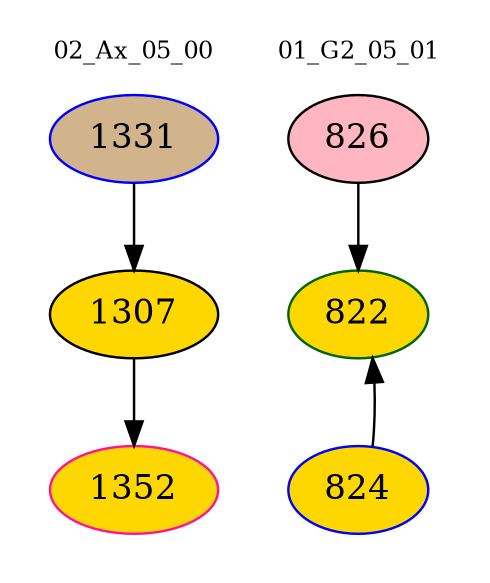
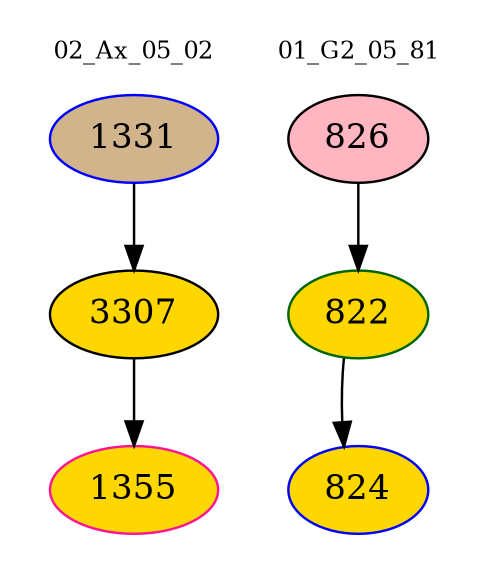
(134, 52) -> (134, 52)
(360, 52) -> (360, 52)
(134, 314) -> (134, 314)
(375, 415) -> (342, 390)
(134, 490) -> (134, 490)
